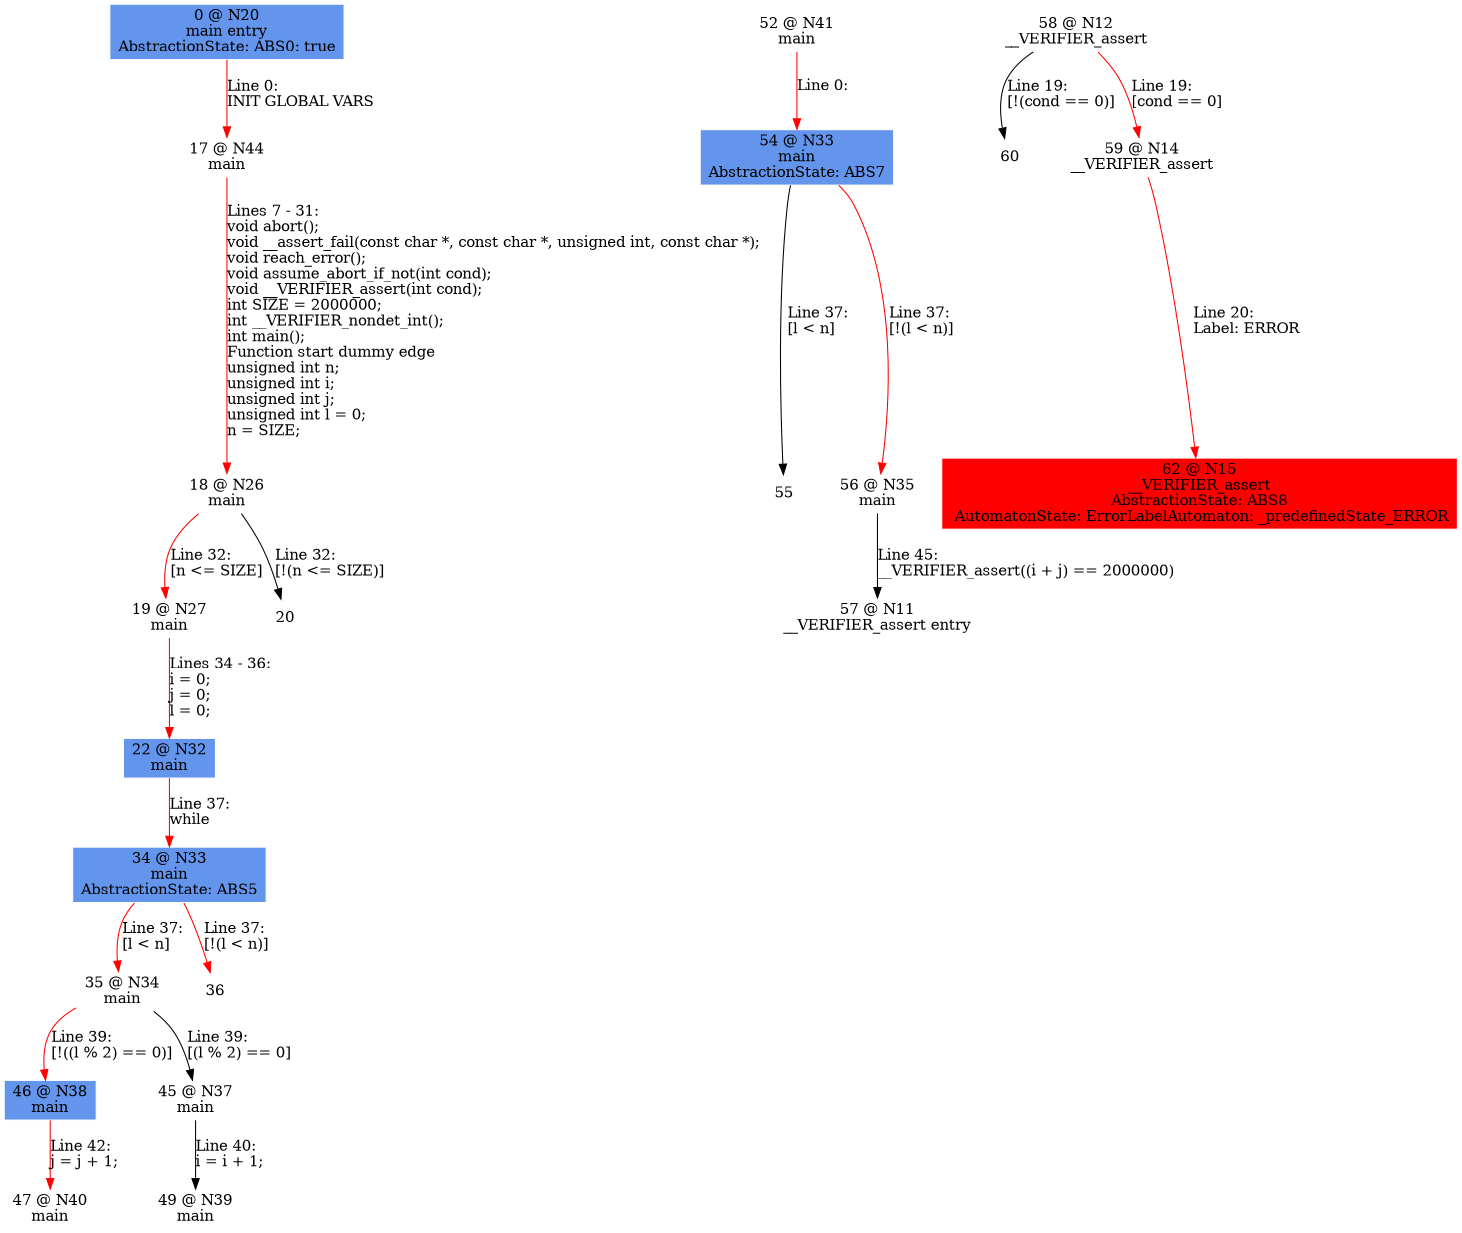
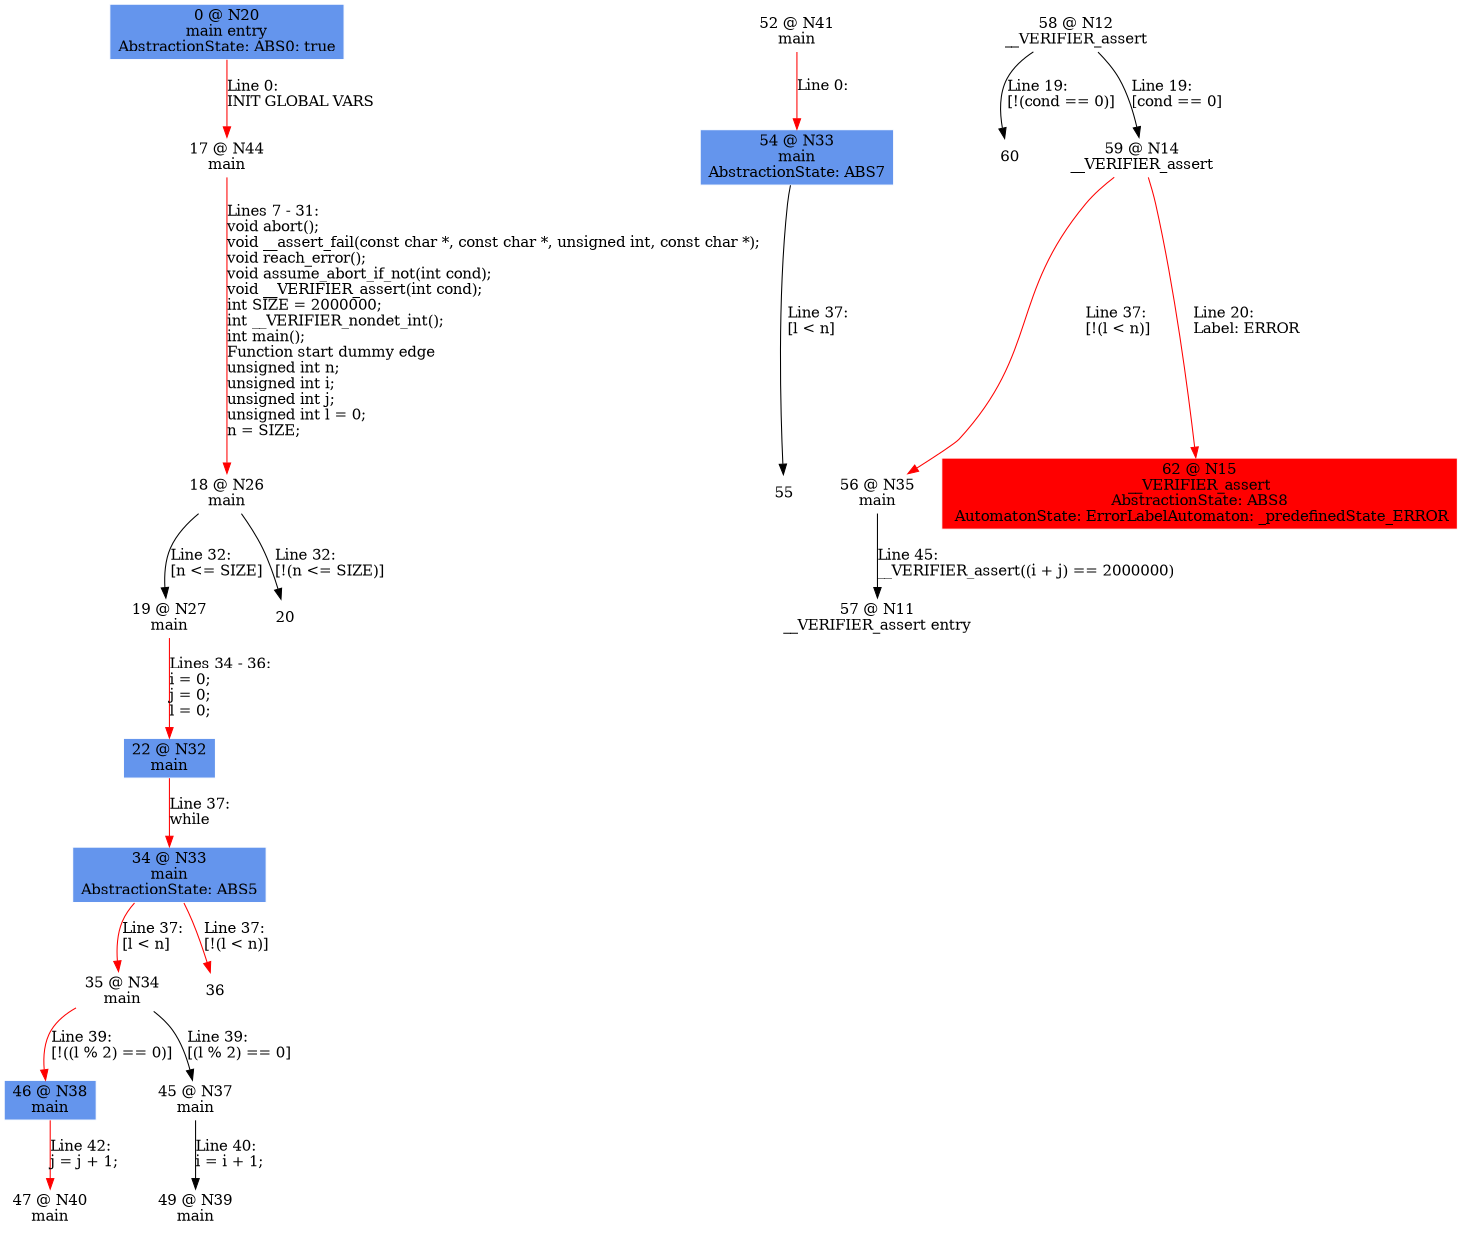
(1123, 87) -> (1123, 87)
(885, 319) -> (1022, 328)
(171, 546) -> (171, 546)
